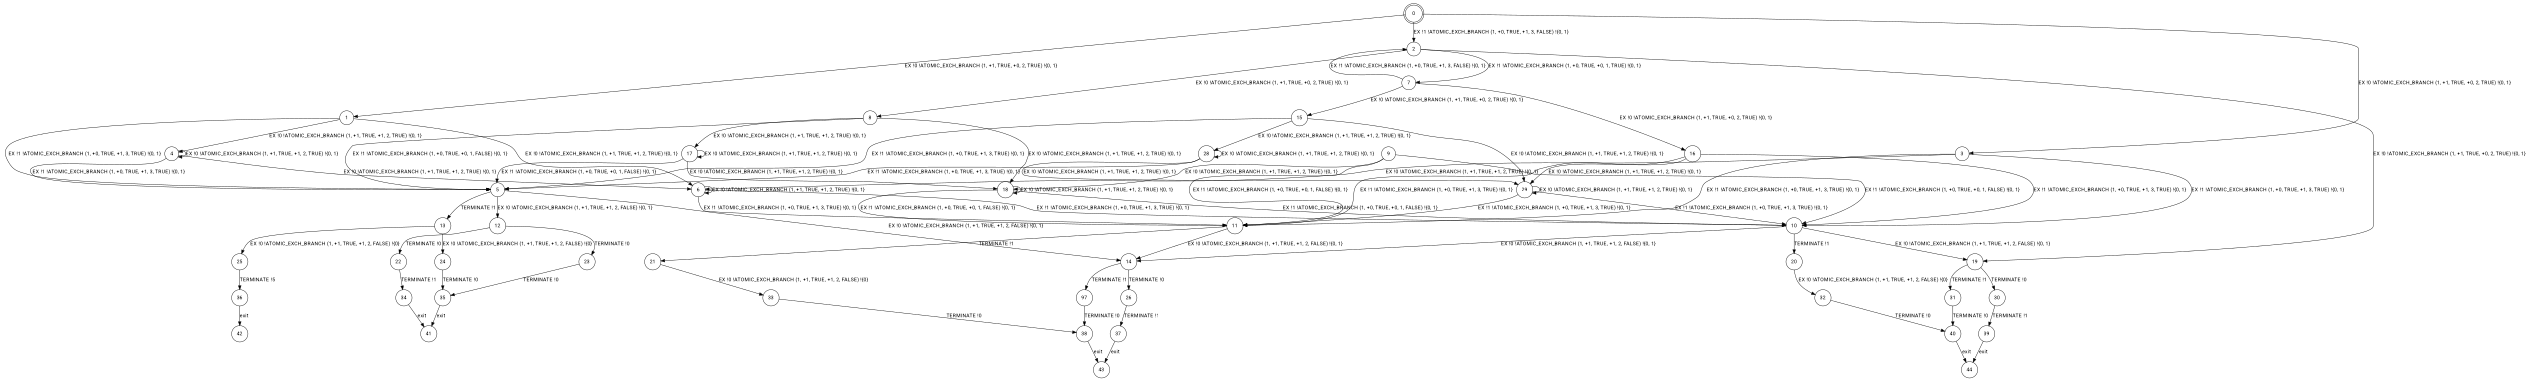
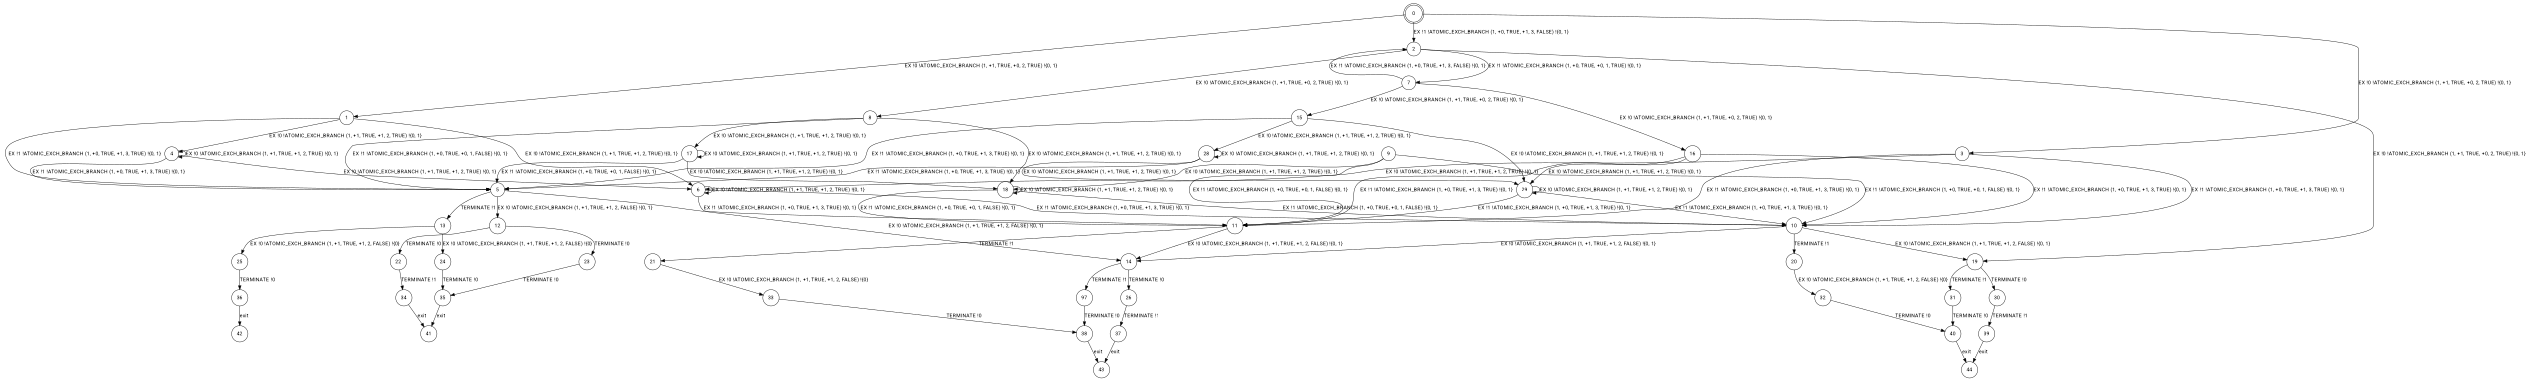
(257, 280) -> (257, 280)
